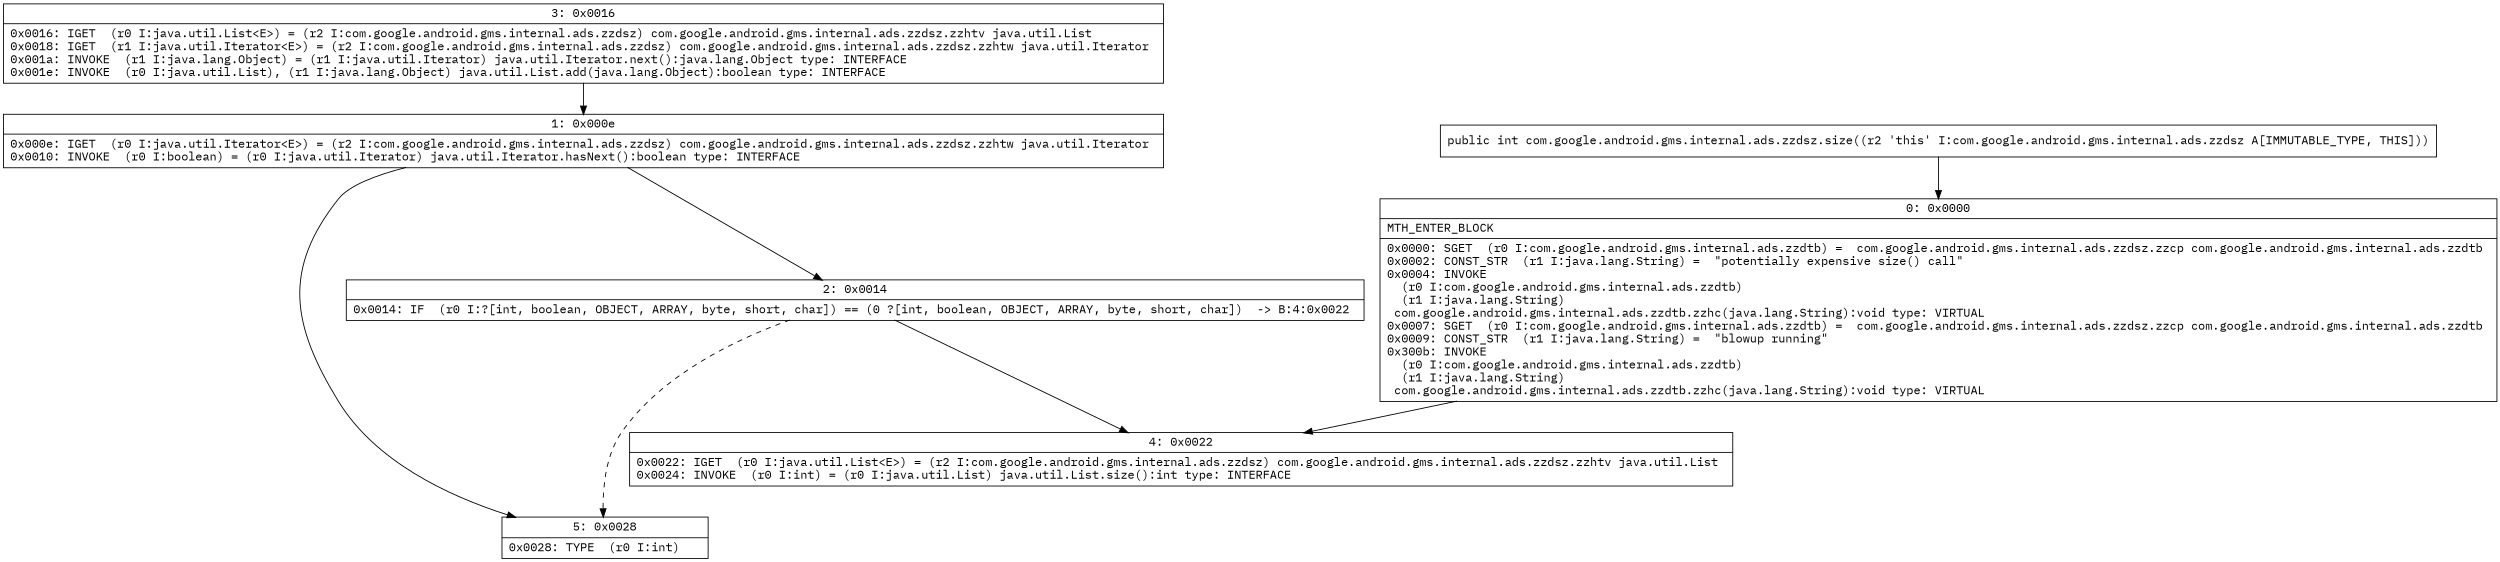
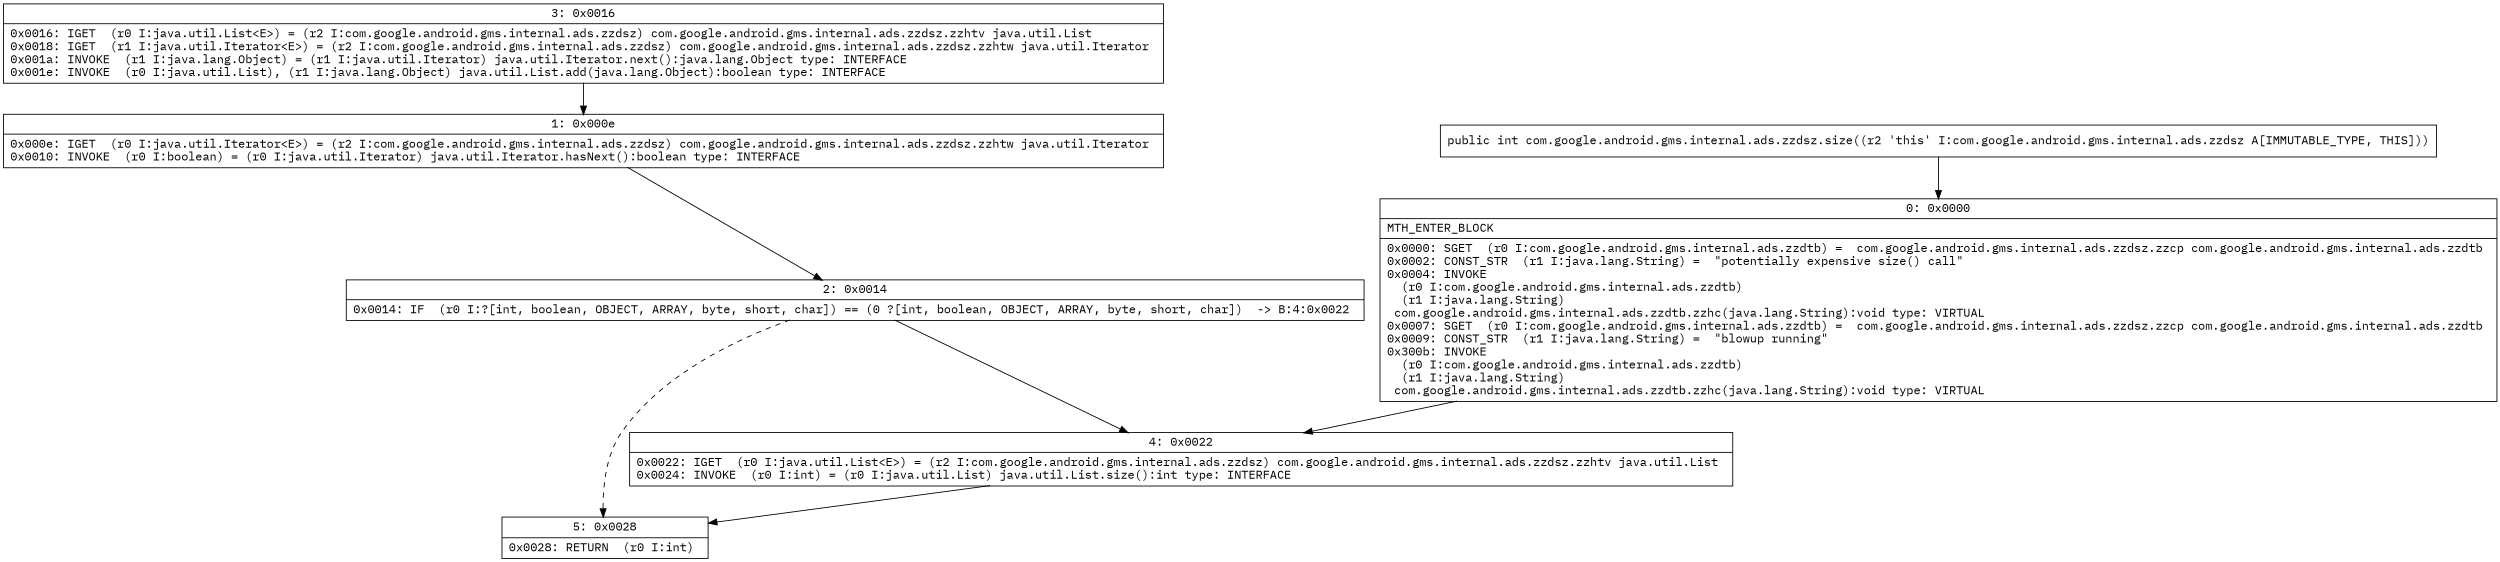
(318, 363) -> (854, 504)
(598, 548) -> (605, 548)
